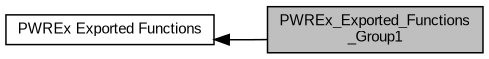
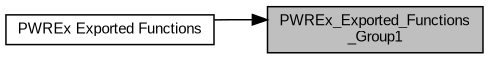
(248, 40) -> (233, 20)
